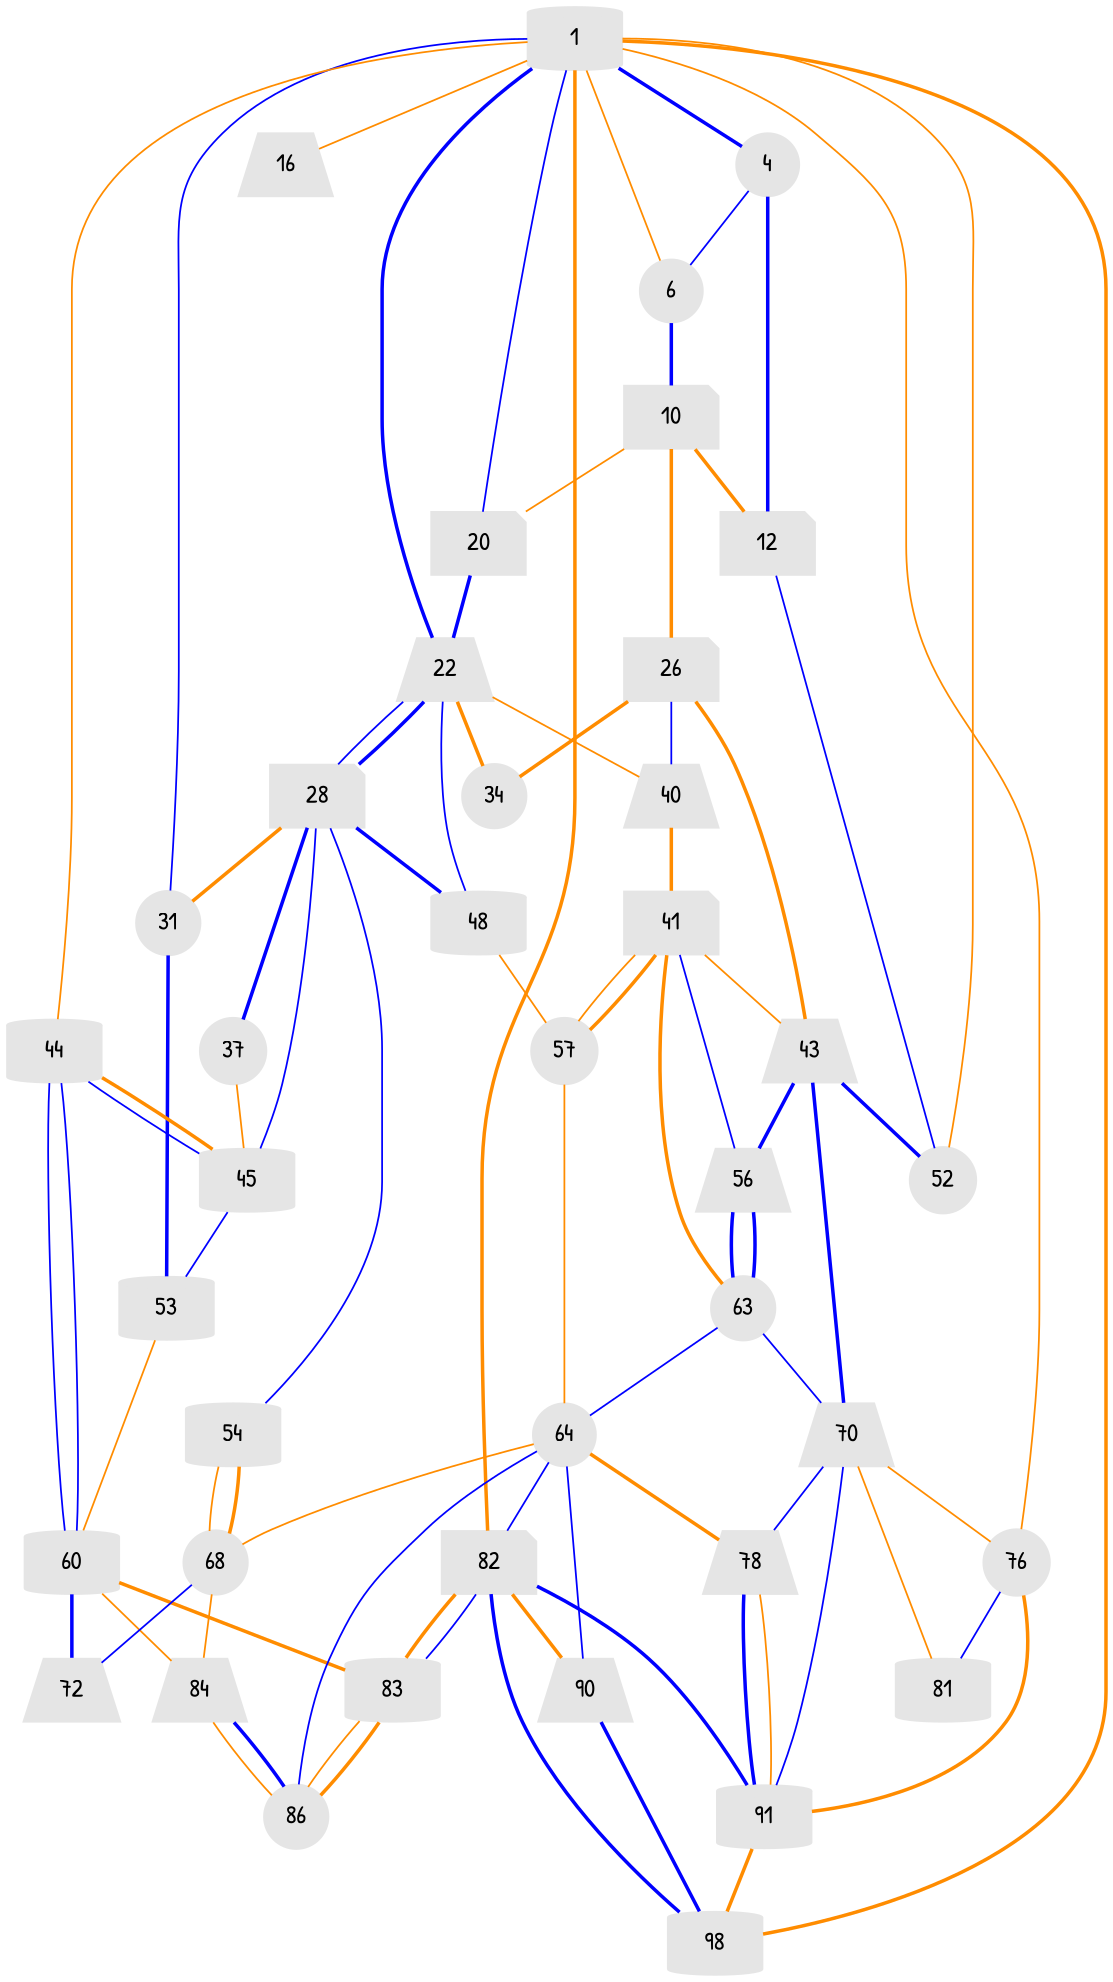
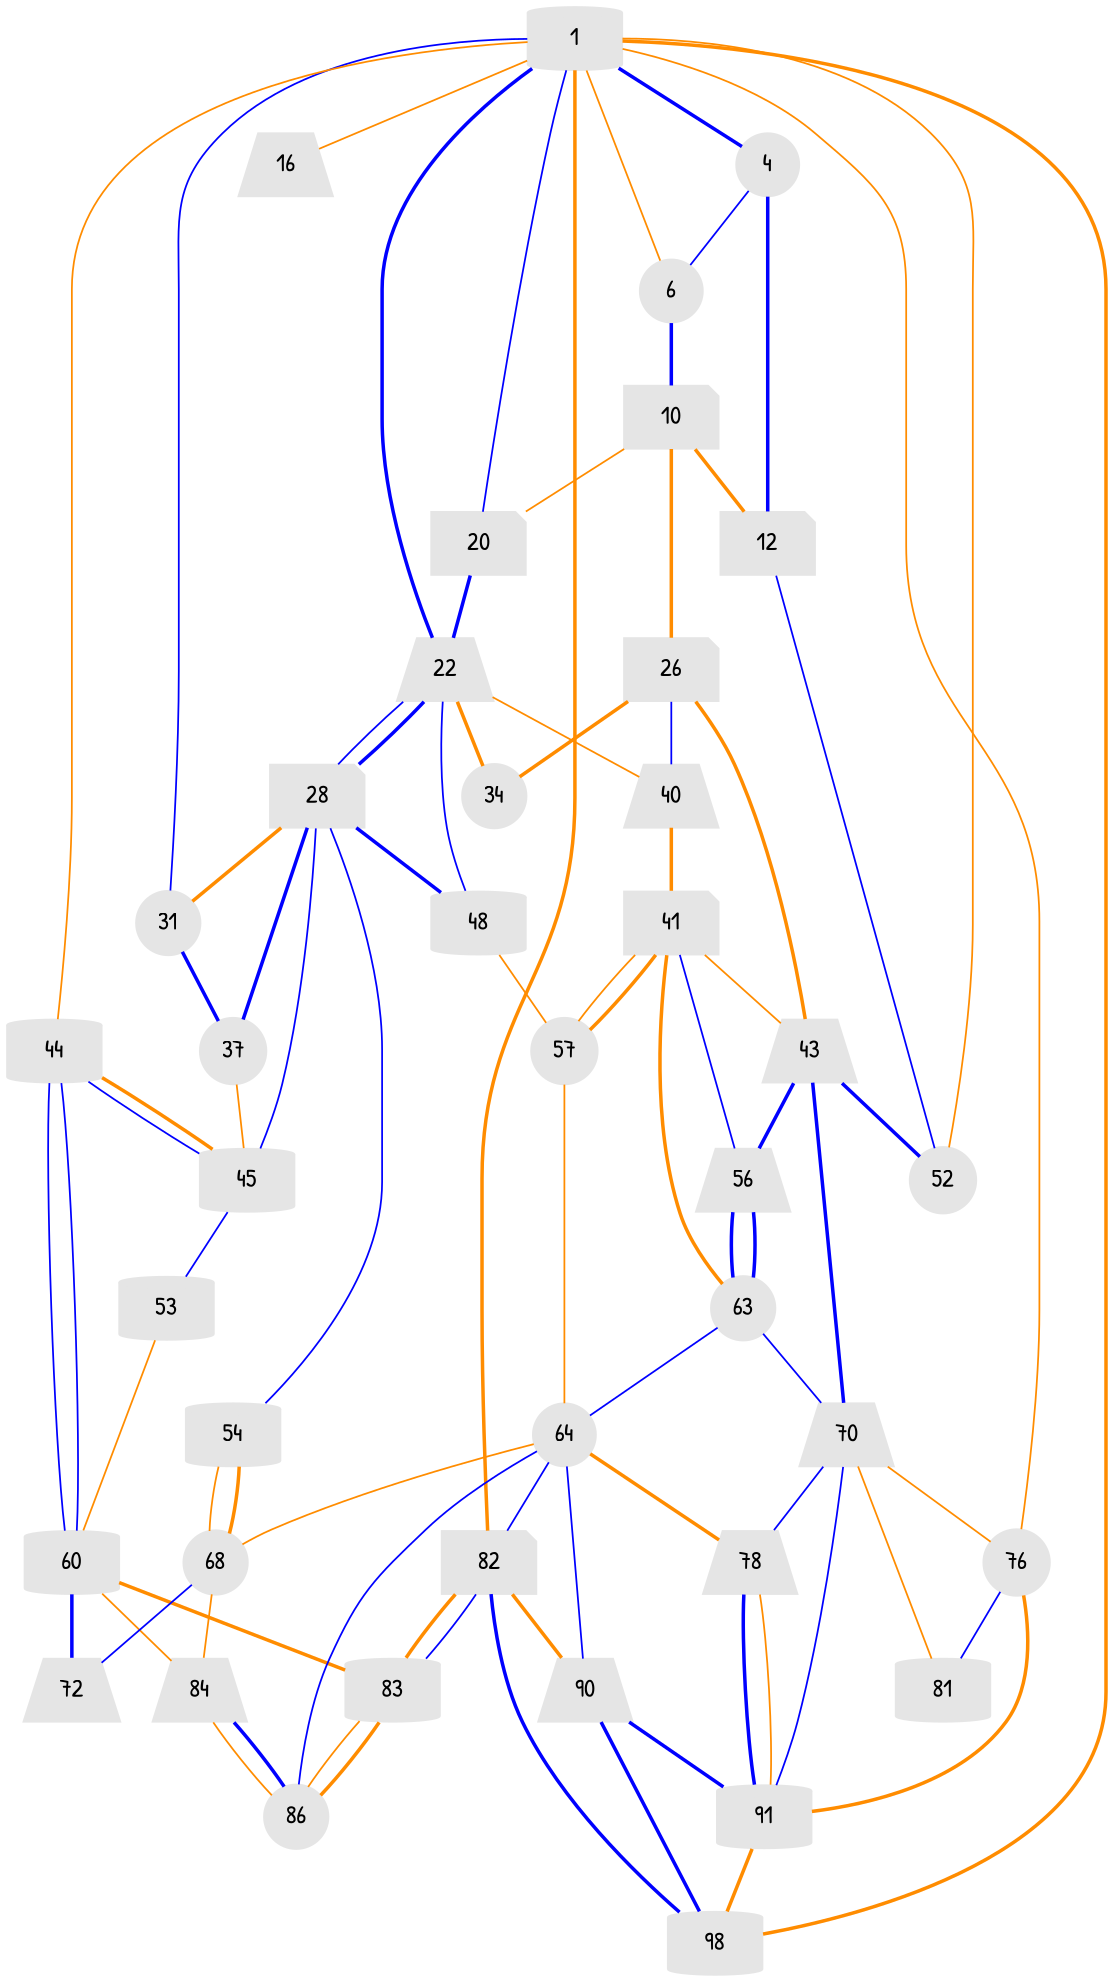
(167, 1100) -> (200, 986)
(658, 1668) -> (676, 1754)
